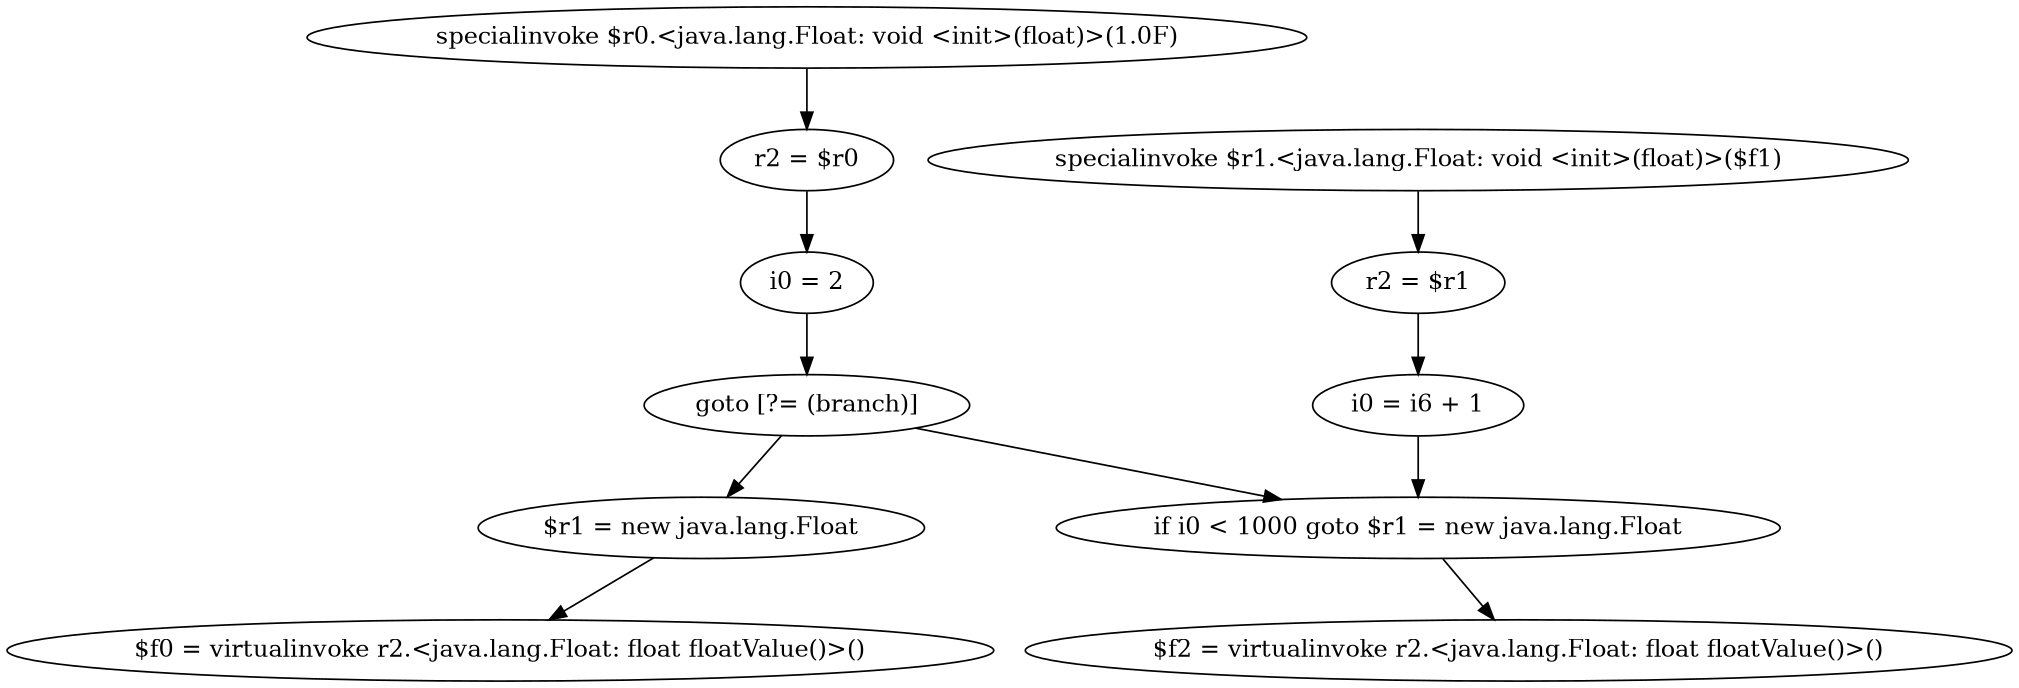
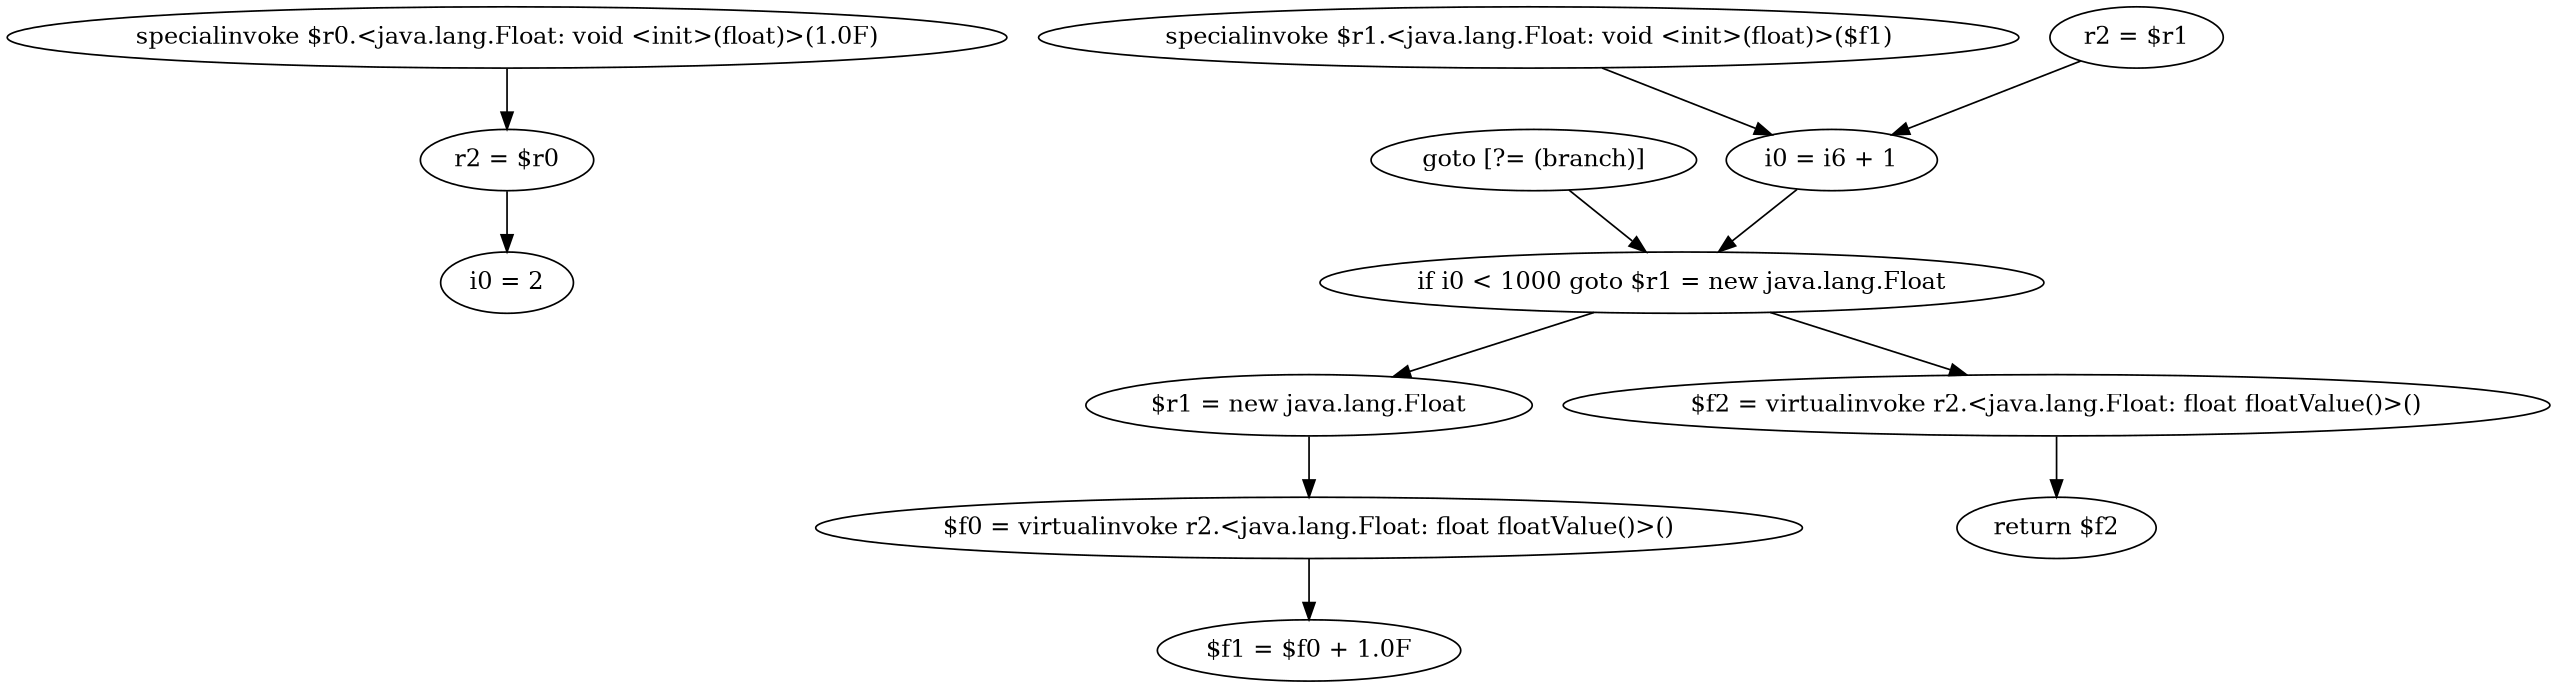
(1418, 213) -> (1679, 98)
(807, 336) -> none
(760, 460) -> (1502, 342)
none -> (2057, 528)
none -> (1309, 650)
